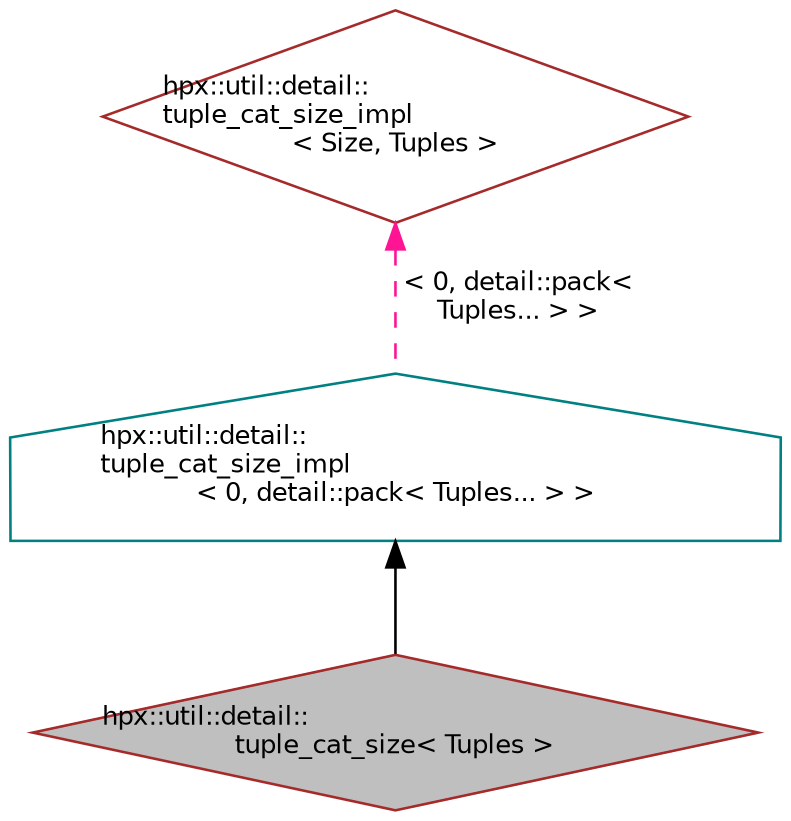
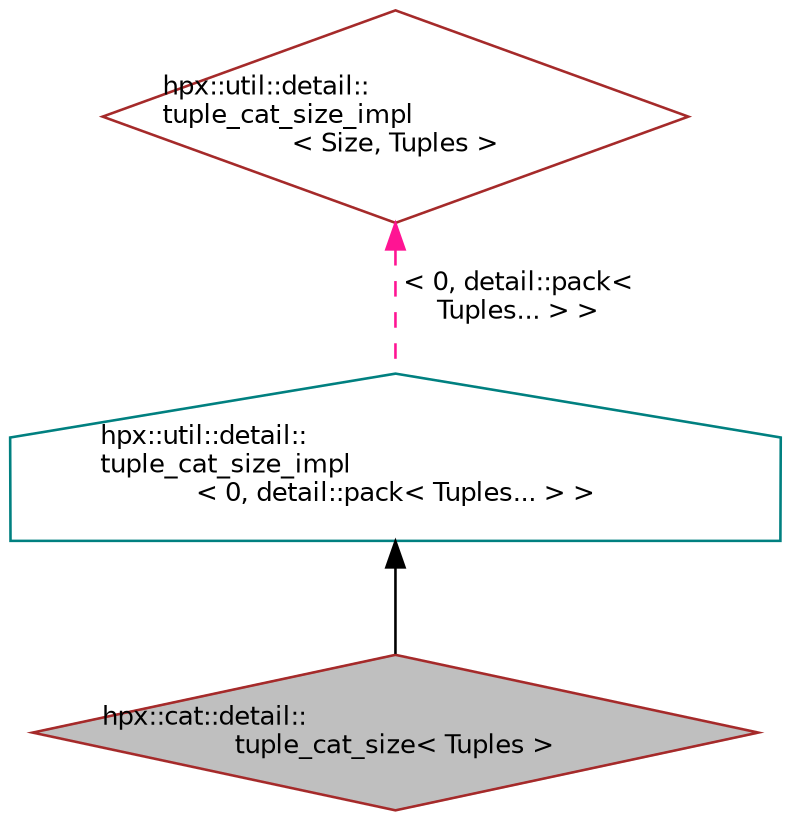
(395, 733) -> (395, 733)
